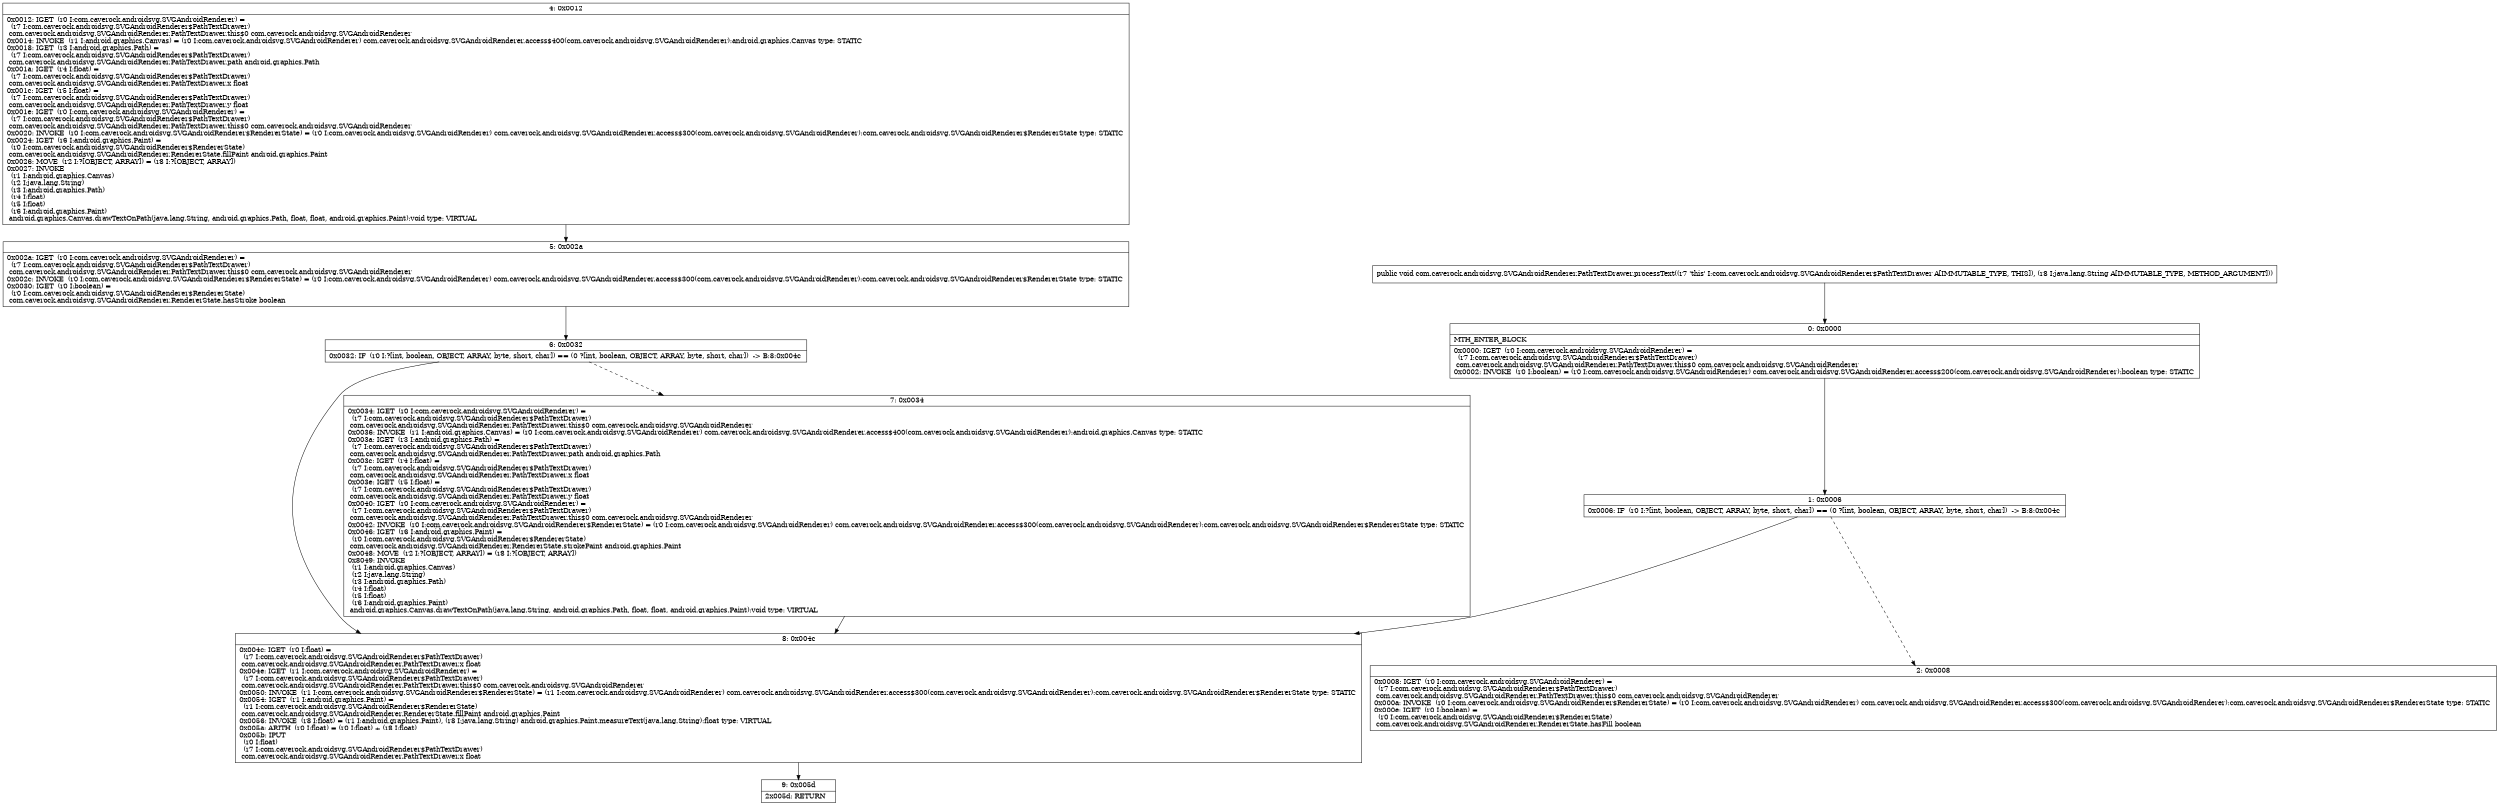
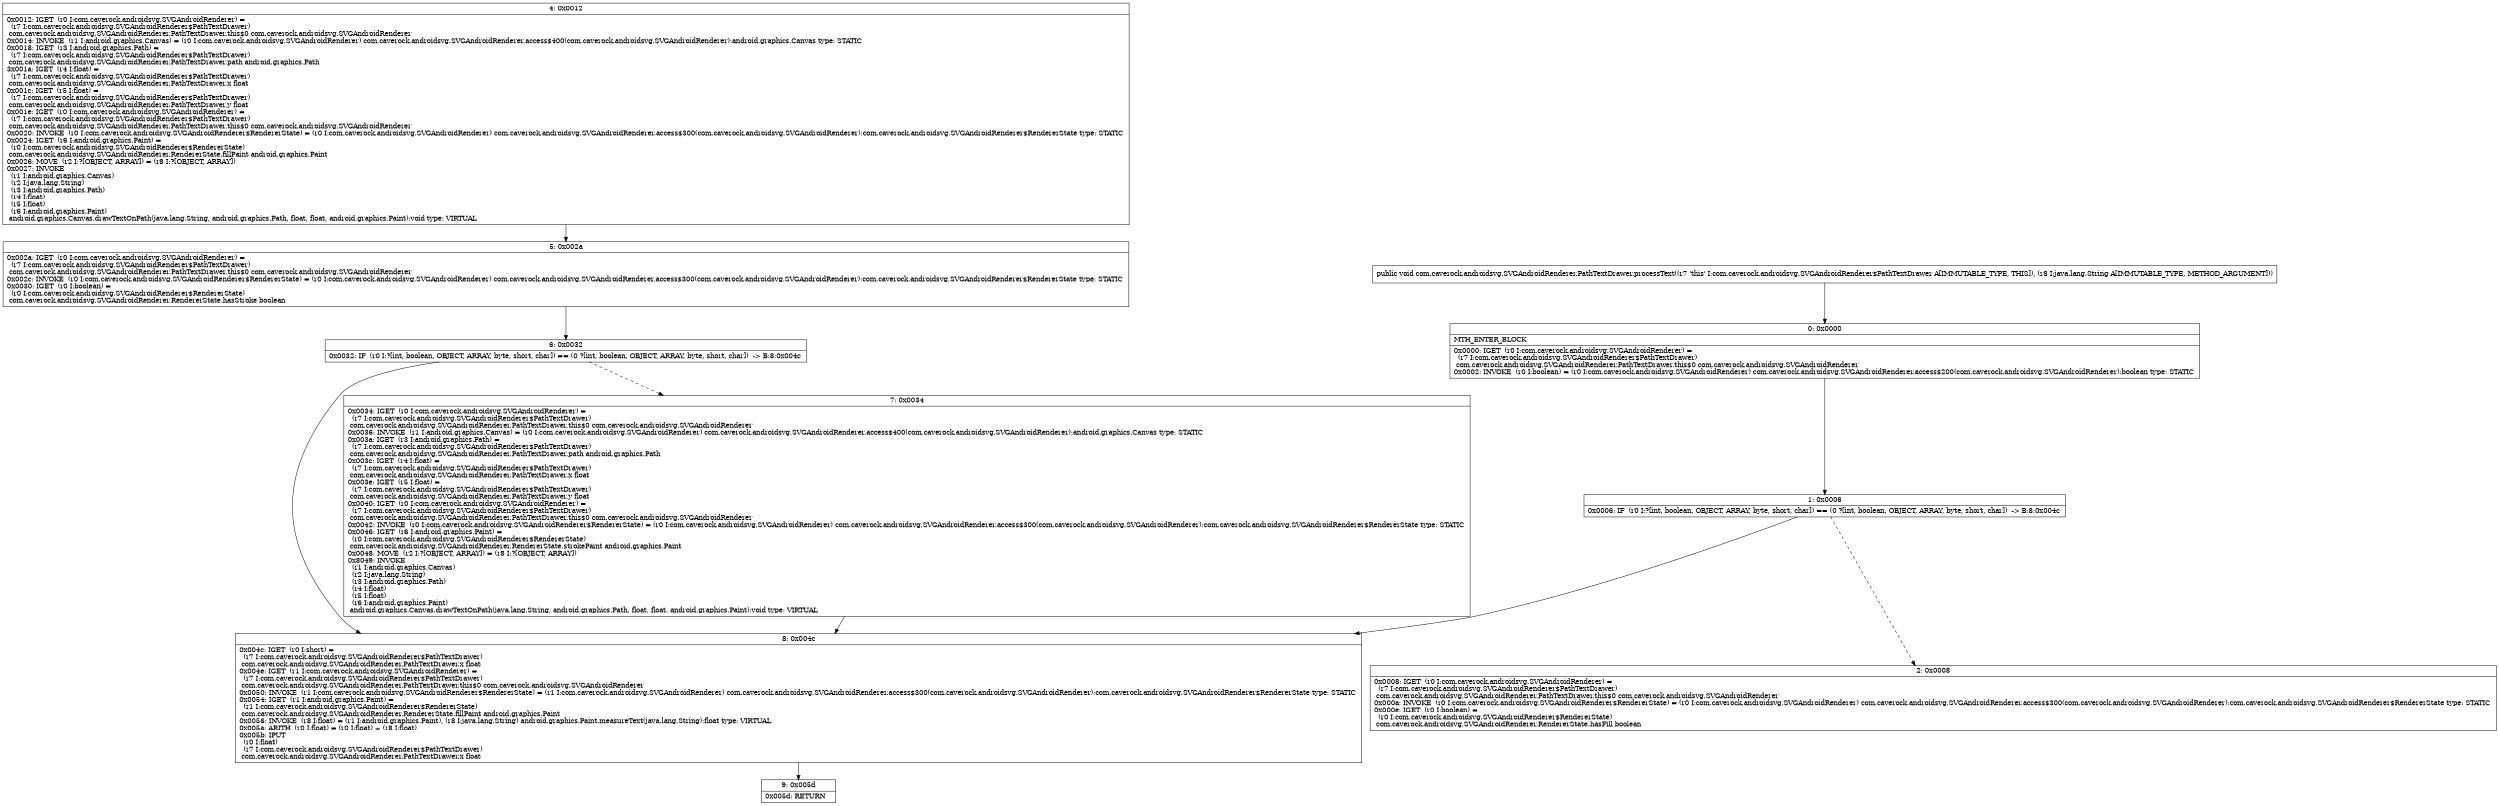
(54, 70) -> (54, 70)
(286, 650) -> (288, 650)
(799, 797) -> (799, 797)
